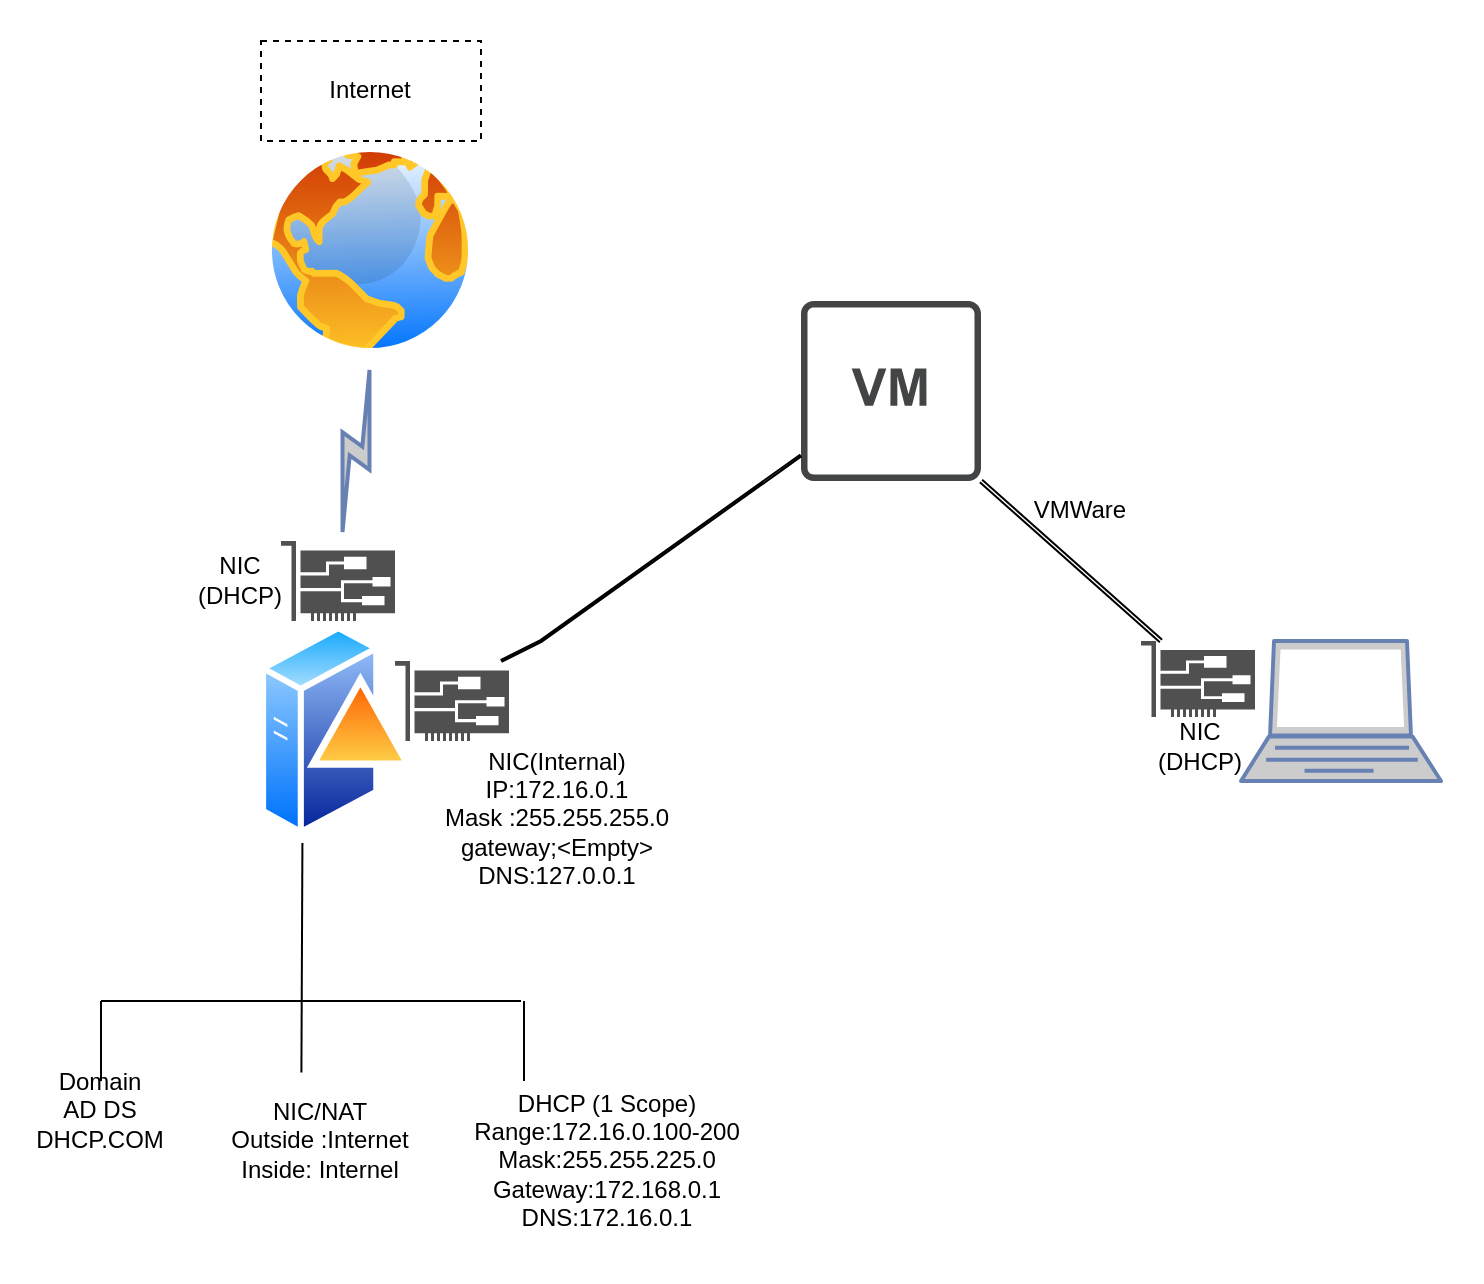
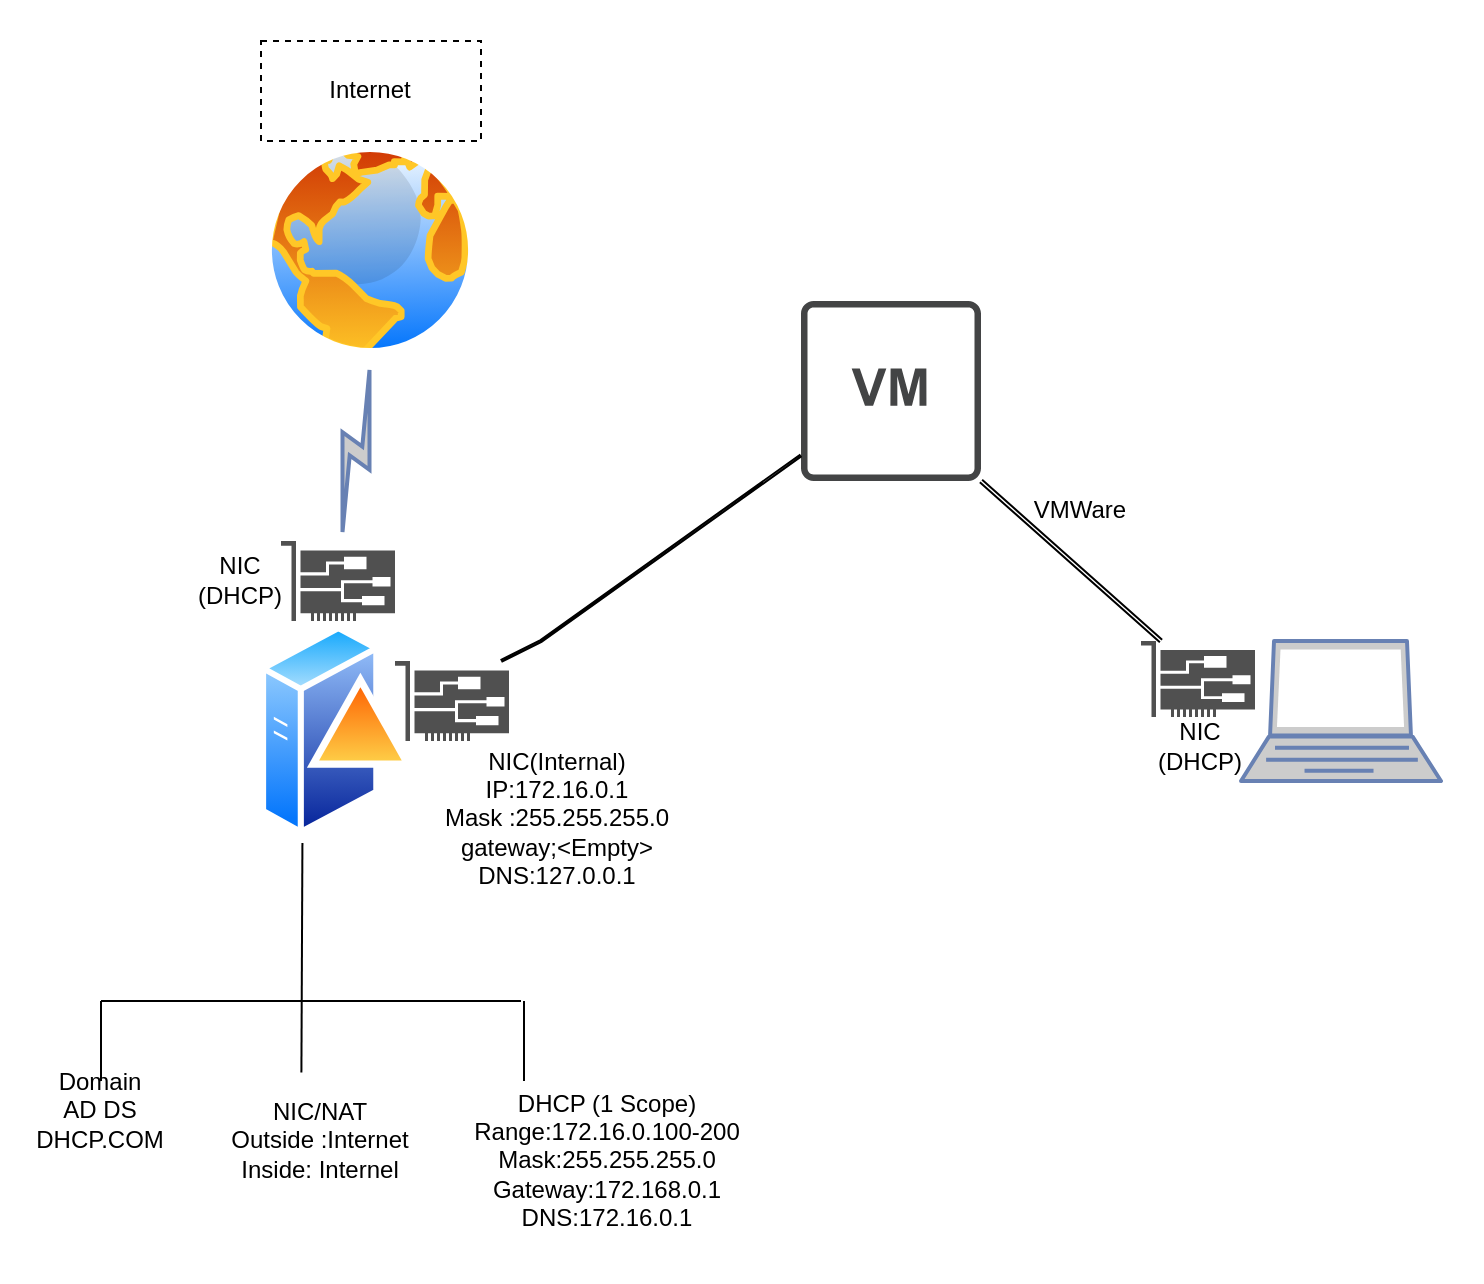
(608, 1161) -> (608, 1161)
